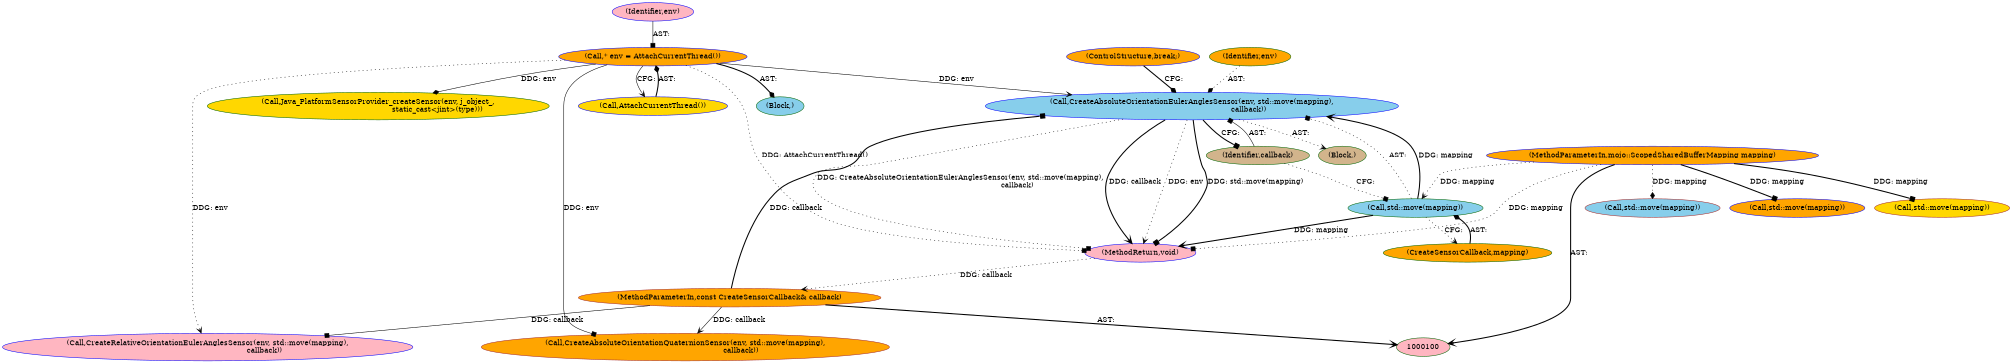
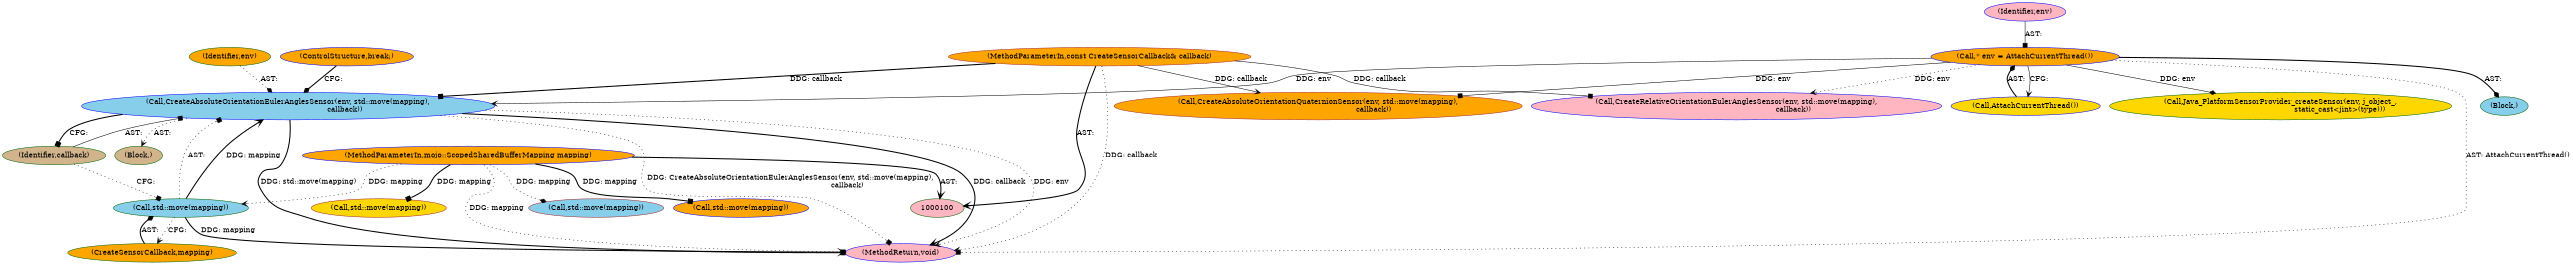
(815, 155) -> (2518, 155)
(951, 274) -> (1083, 197)
